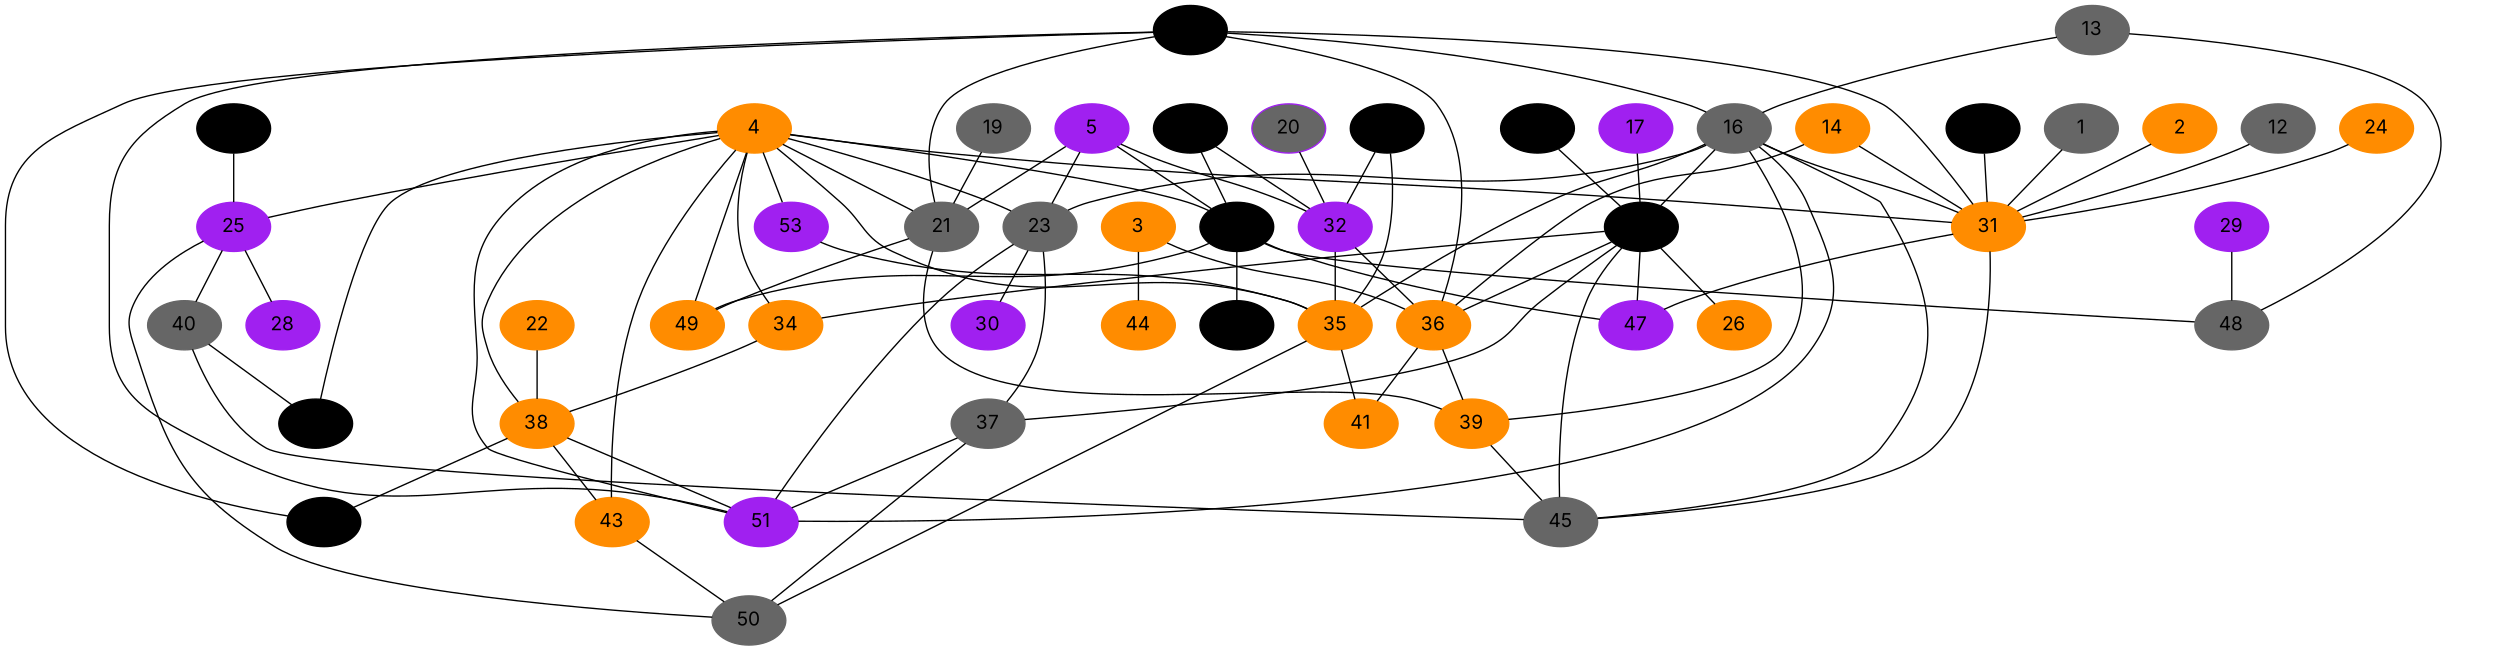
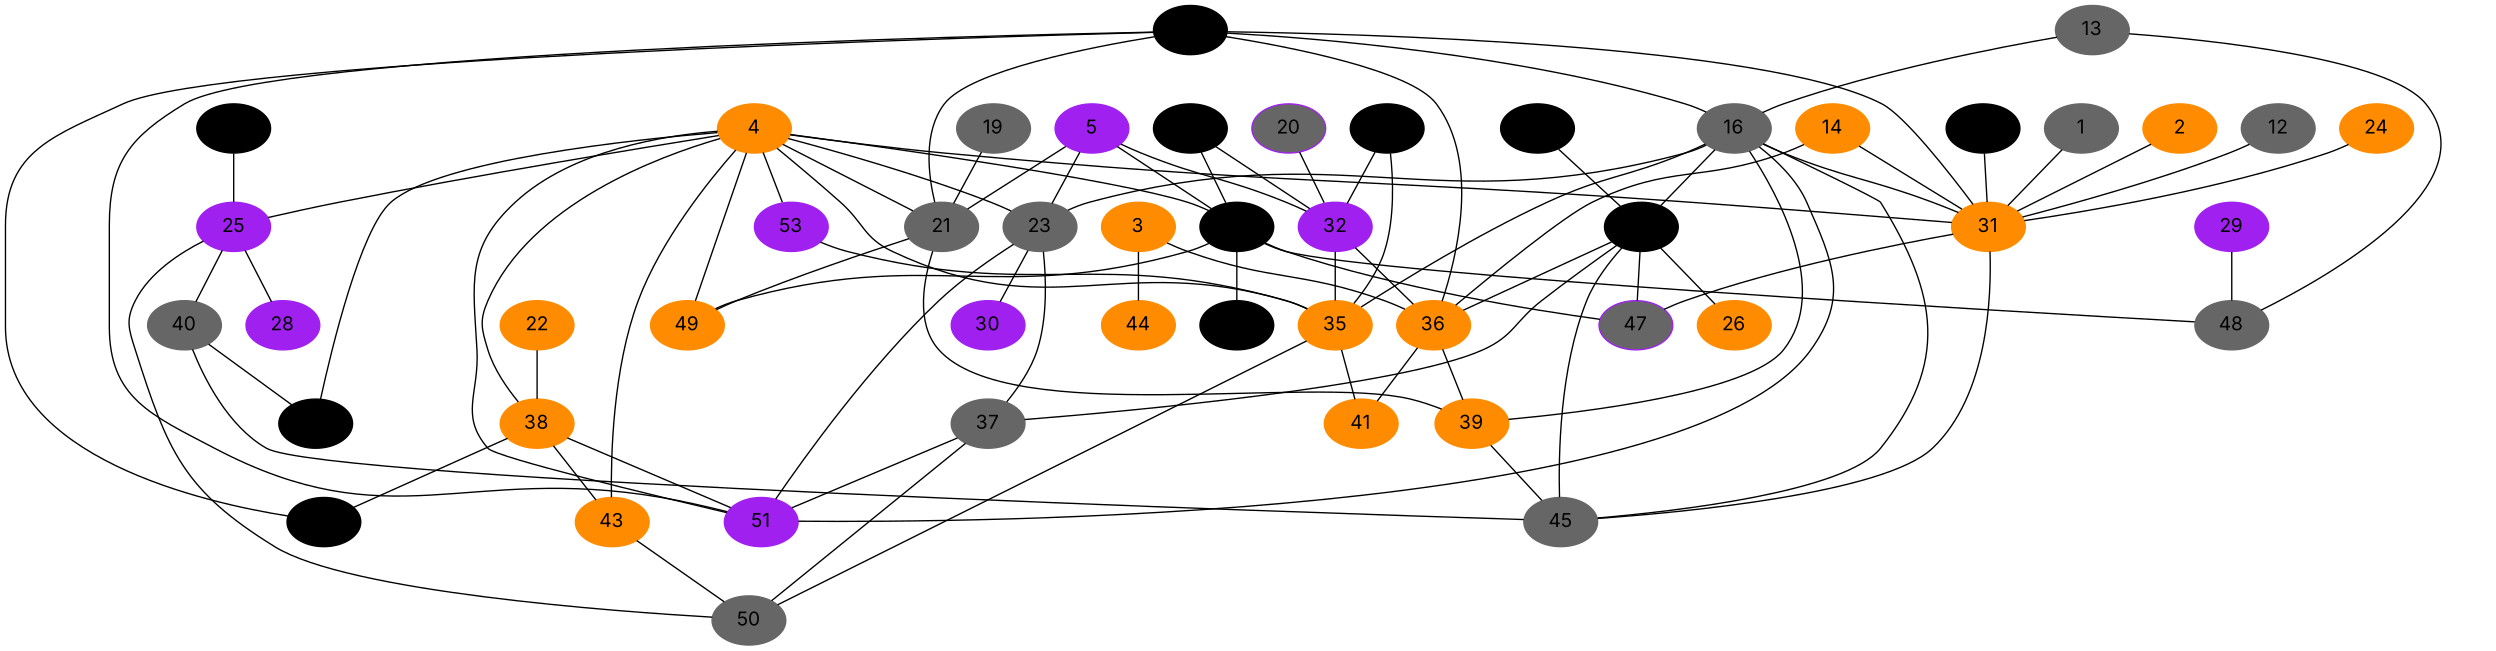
(1636, 128) -> none
(786, 325) -> none
(1636, 325) -> (1636, 325)
